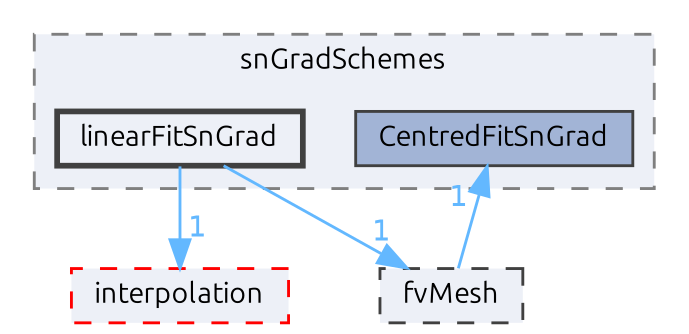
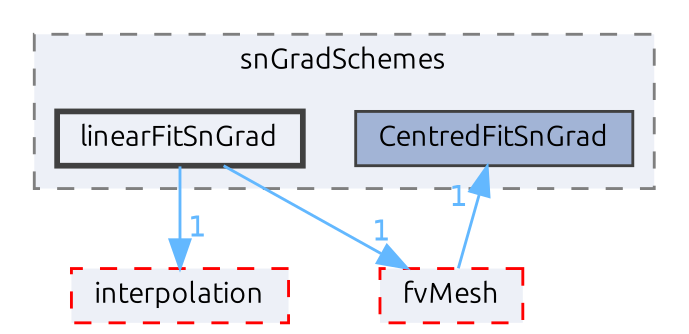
(451, 296) -> (451, 296)
